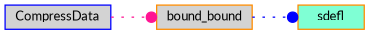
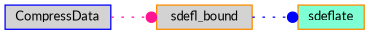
(204, 17) -> (204, 17)
(331, 17) -> (331, 17)
